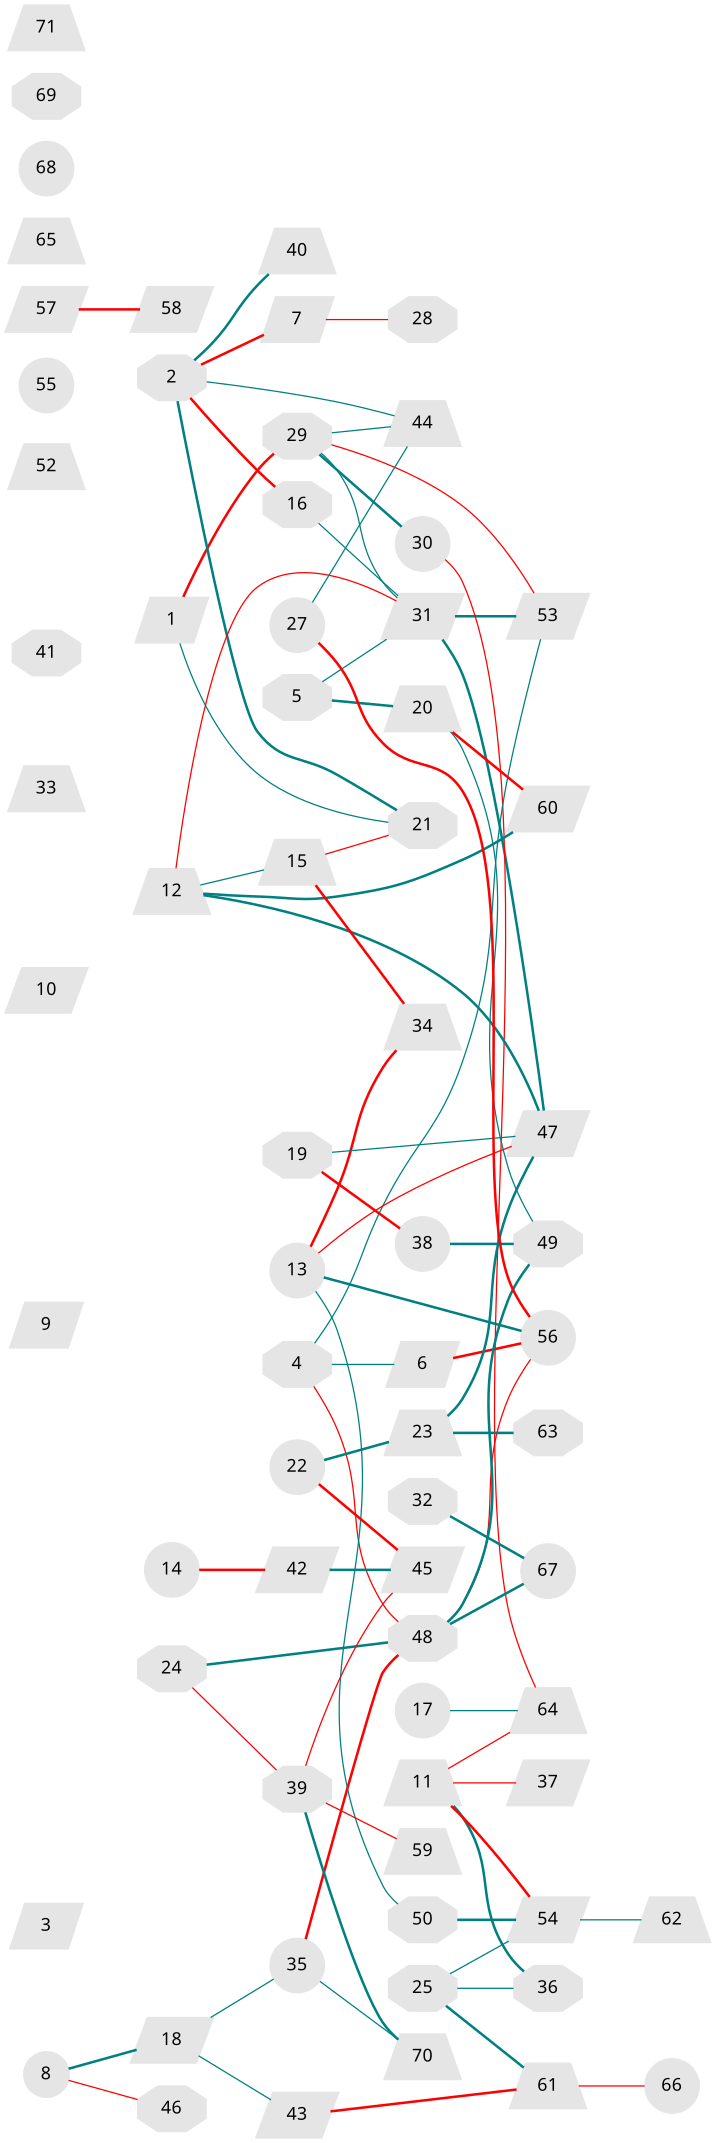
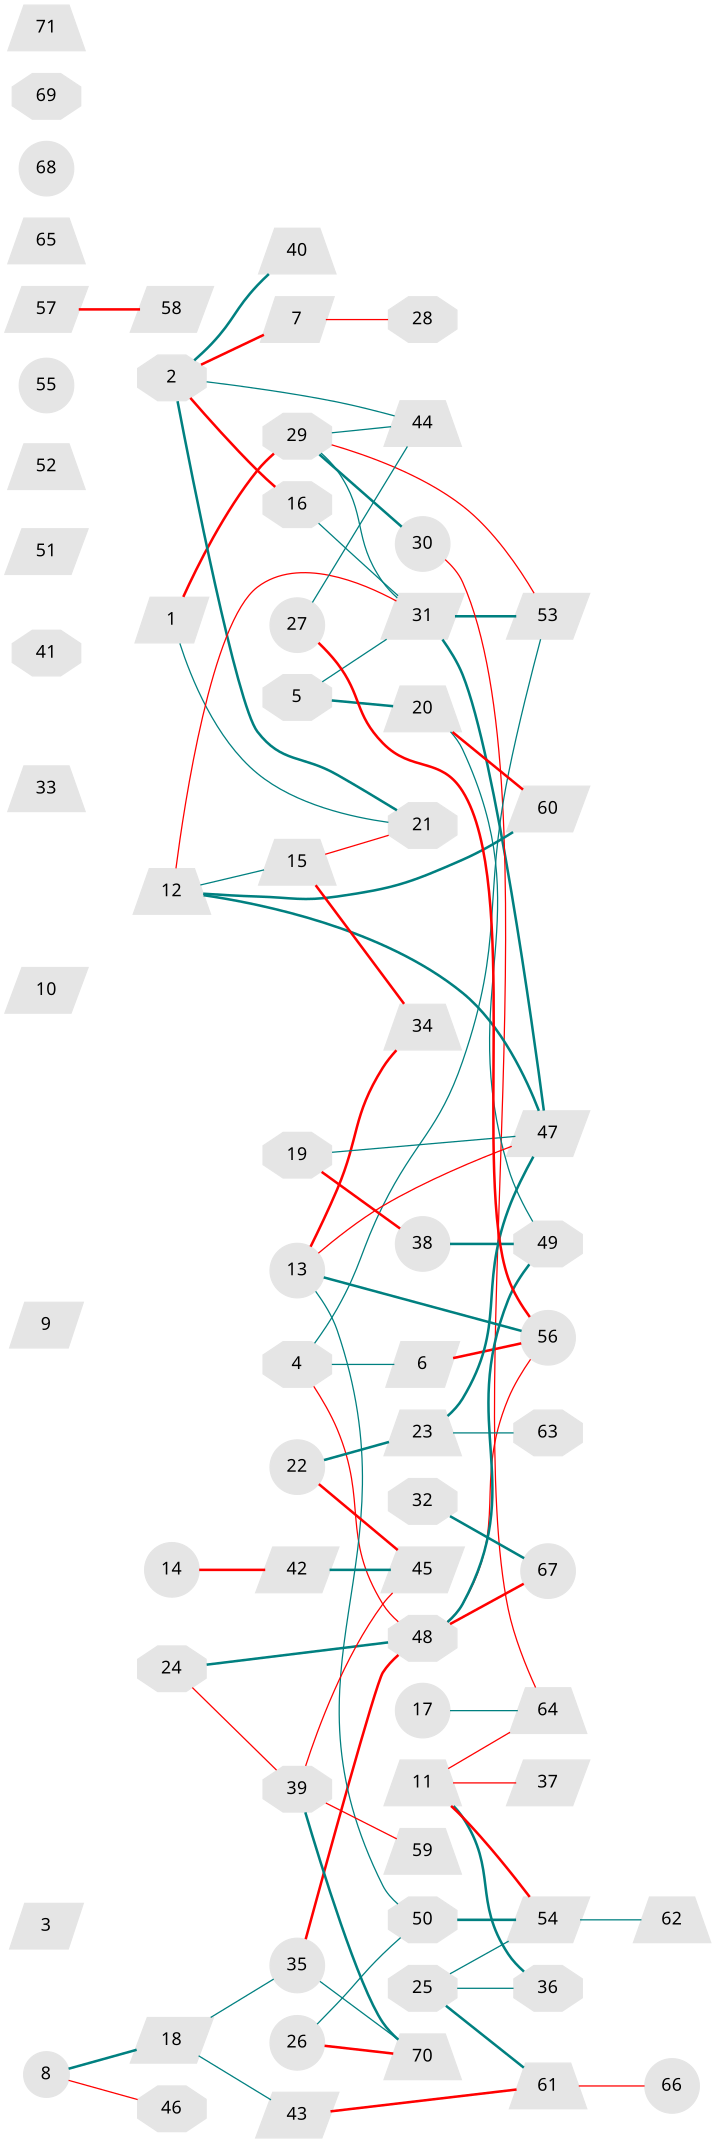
none -> (46, 552)
(482, 1433) -> (482, 1433)
(487, 1604) -> (487, 1604)
none -> (297, 2043)
